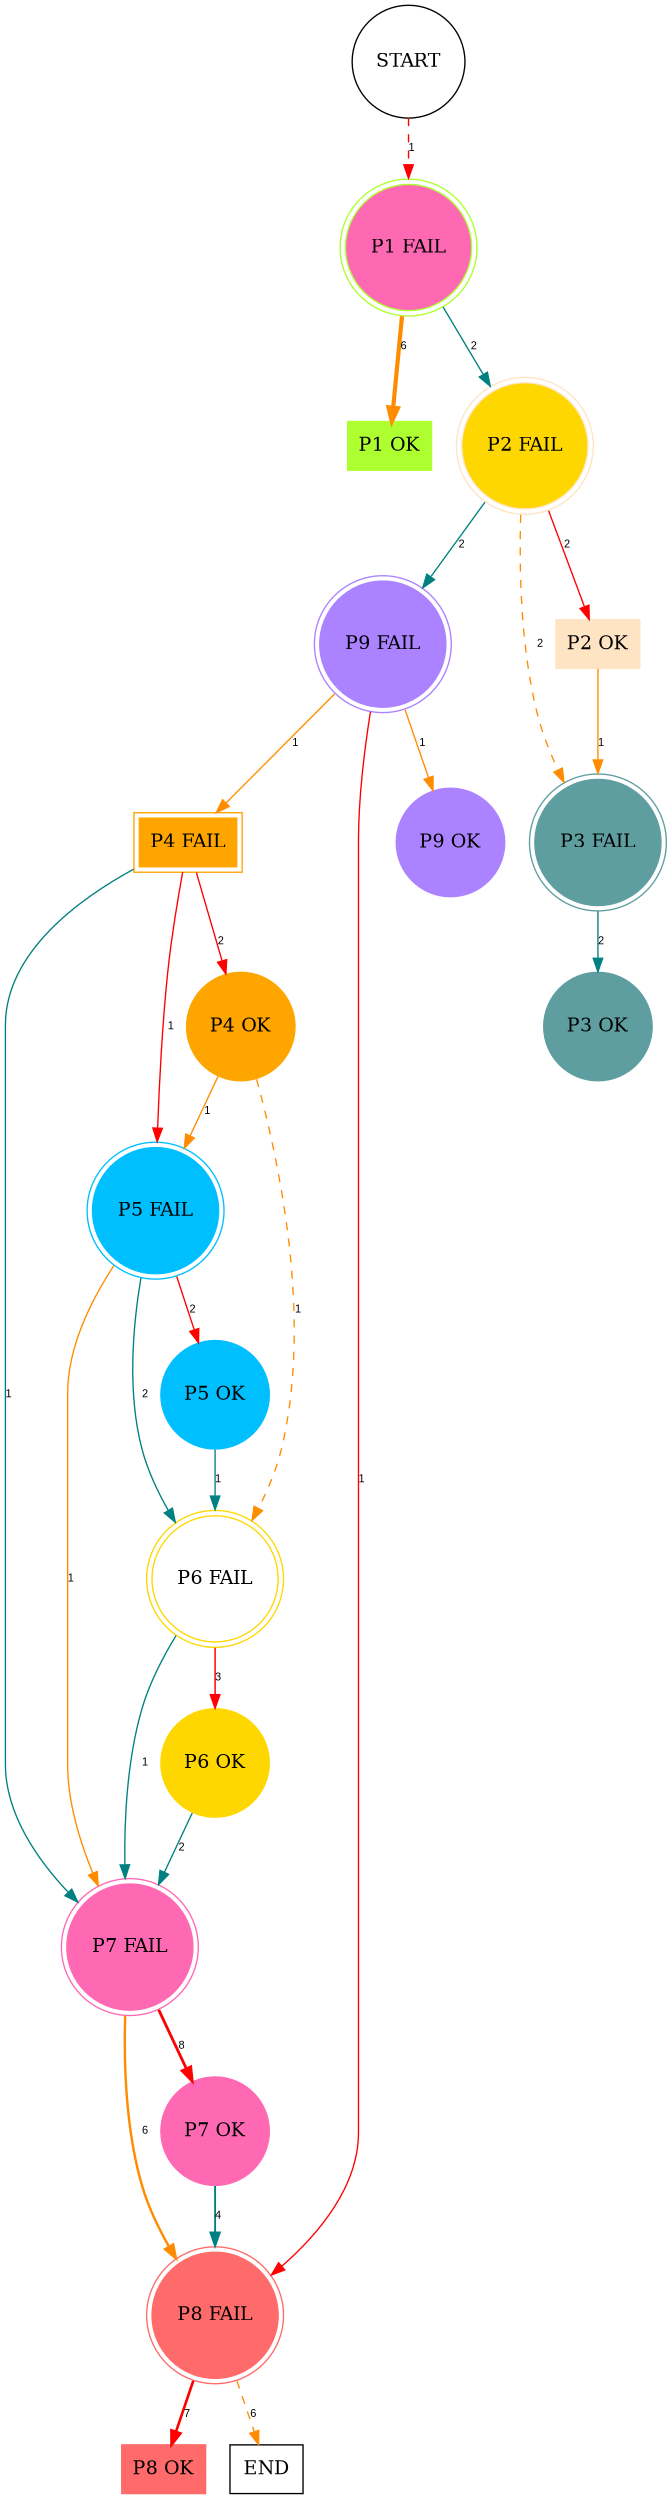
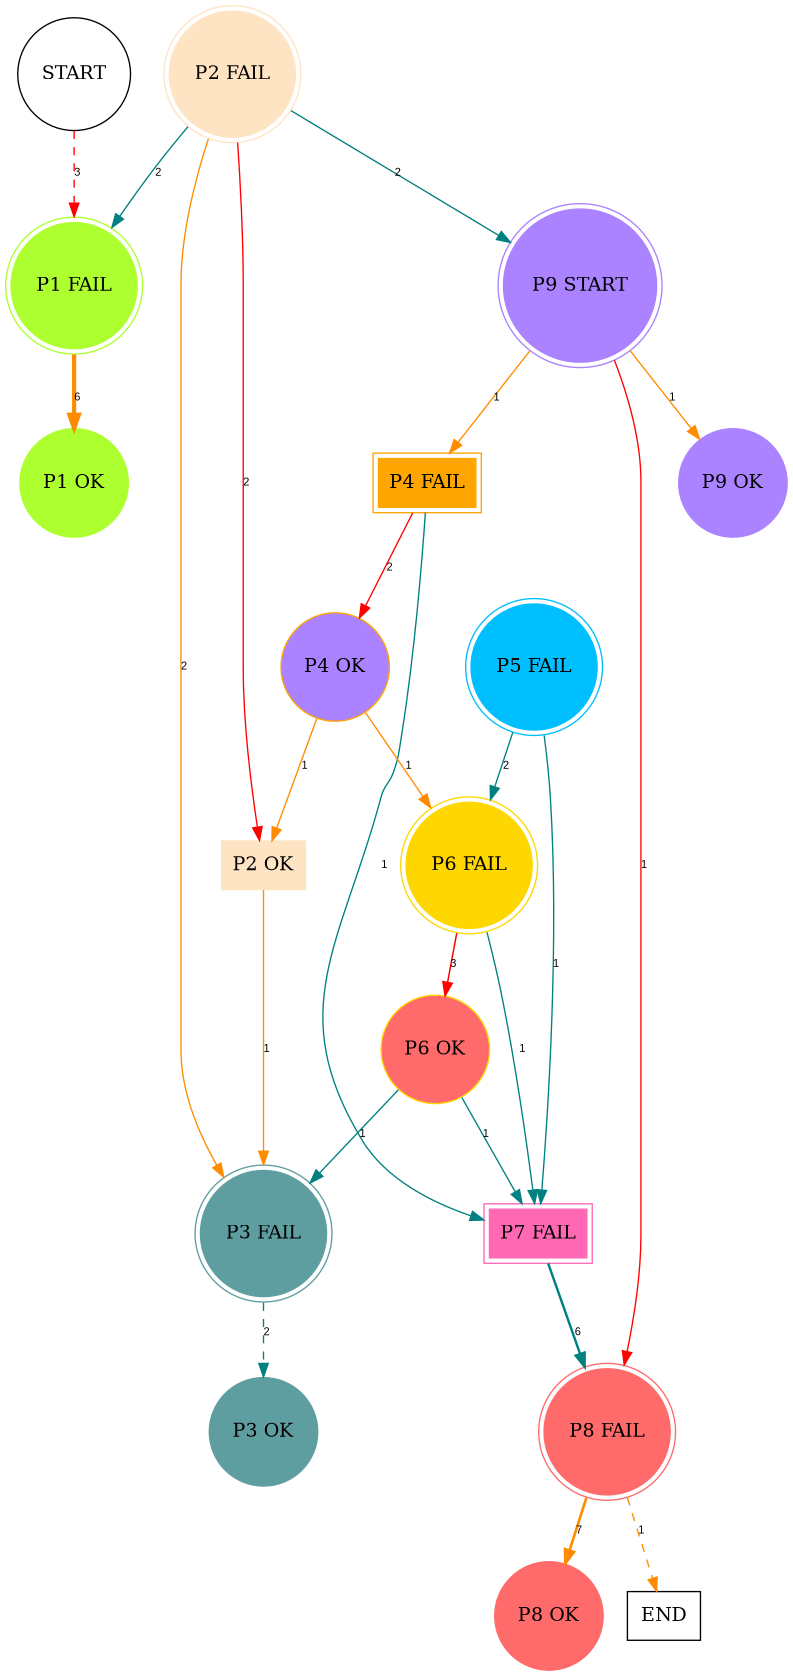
(412, 148) -> (78, 173)
(409, 248) -> (74, 286)
(463, 341) -> (153, 171)
(390, 446) -> (74, 483)
(525, 446) -> (232, 74)
(383, 644) -> (580, 286)
(525, 645) -> (181, 654)
(598, 935) -> (264, 1333)
(165, 1000) -> none
(241, 1027) -> (335, 667)
(204, 1106) -> (297, 773)
none -> (365, 1125)
(293, 1295) -> (390, 748)
(215, 1395) -> none
(68, 1566) -> (553, 963)
(215, 1579) -> (469, 865)
(215, 1763) -> (435, 1049)
(182, 1848) -> (486, 1134)
(130, 1947) -> (538, 1233)
(215, 2131) -> none
(131, 2134) -> (564, 1309)
(185, 2406) -> (578, 1524)
(254, 2414) -> (642, 1531)
(164, 2469) -> (549, 1616)
